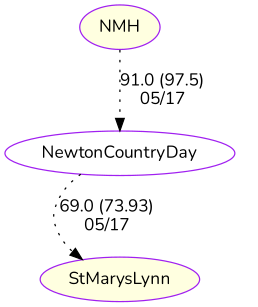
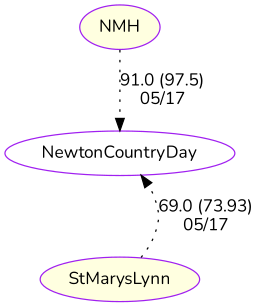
(54, 211) -> (158, 223)
